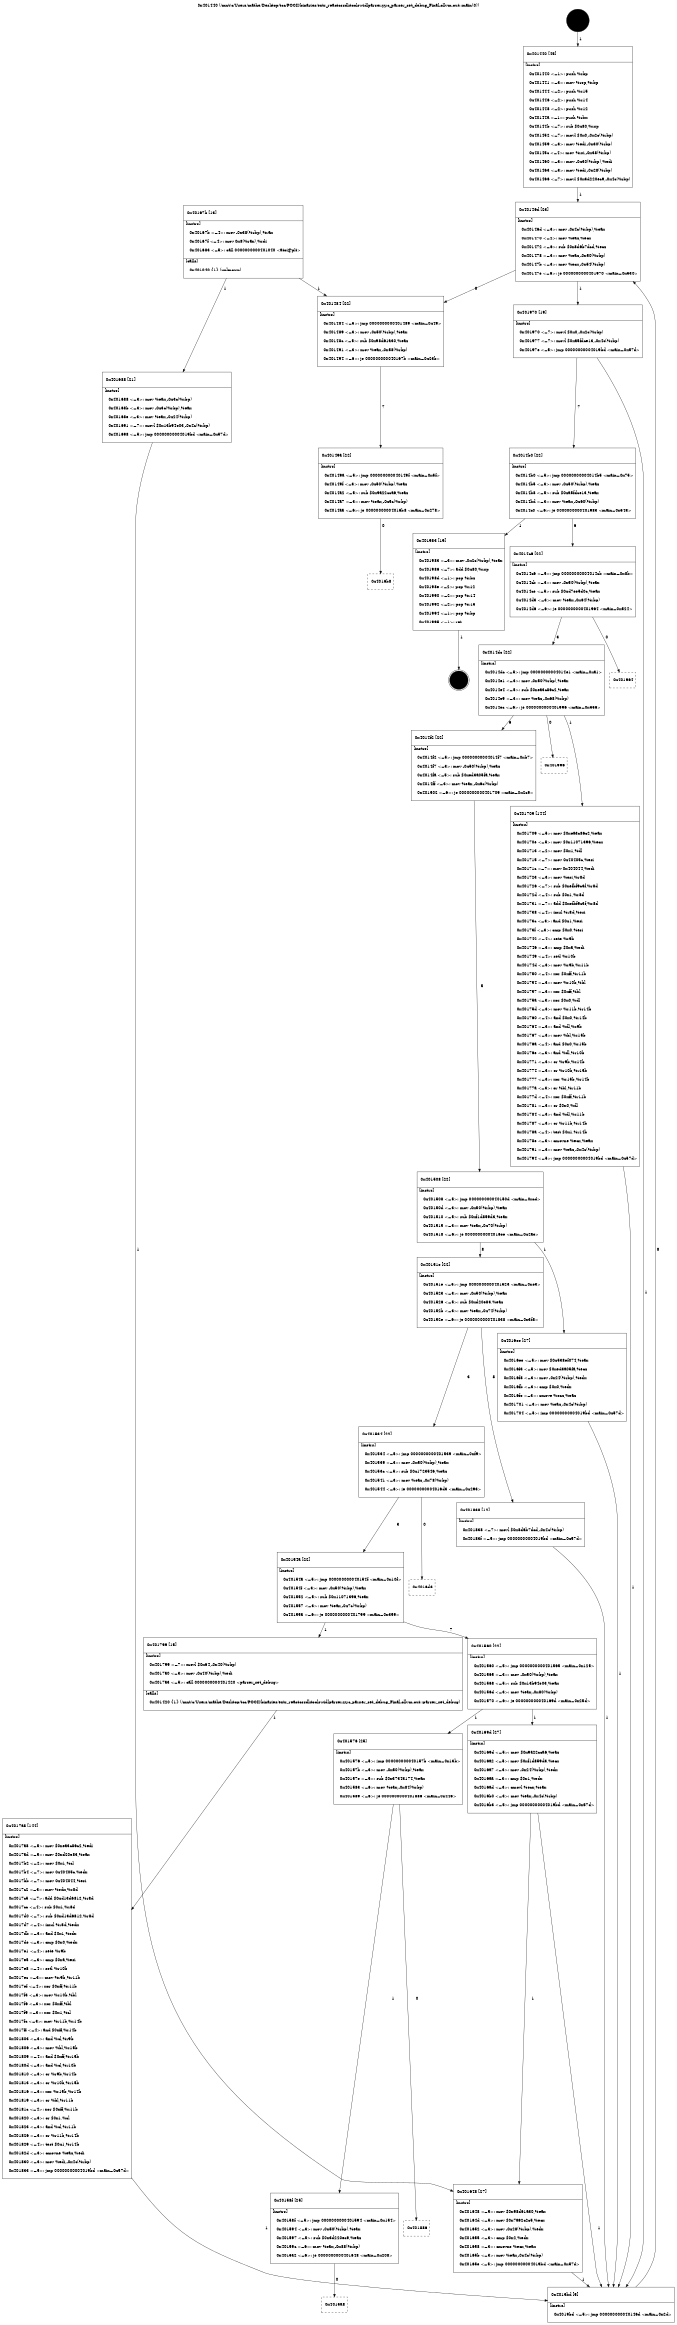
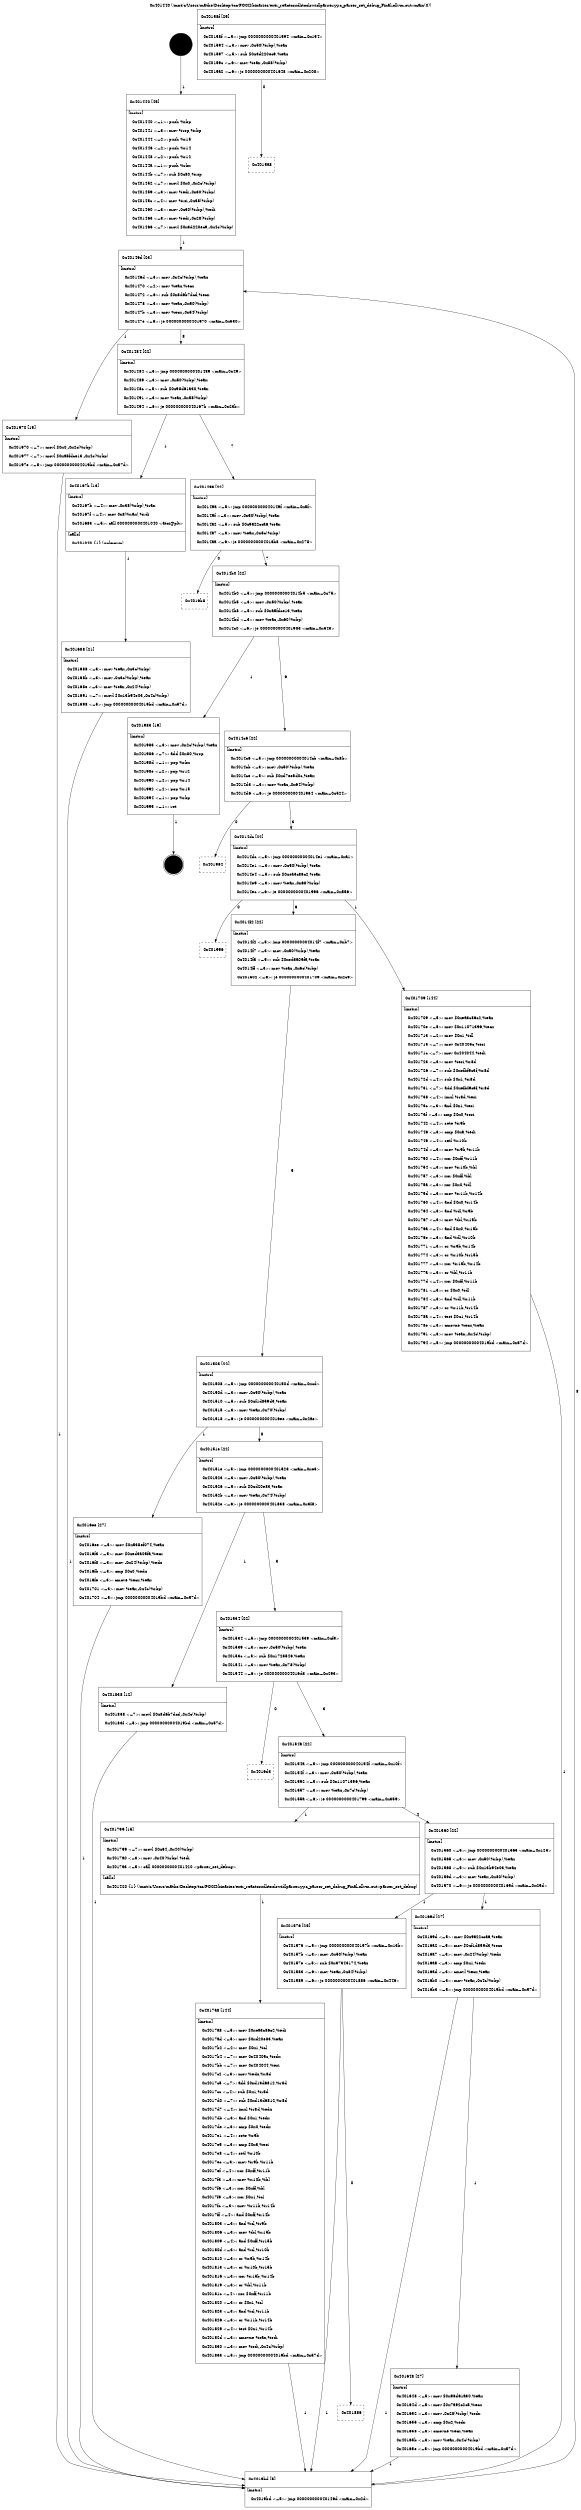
(312, 286) -> (154, 445)
(575, 402) -> (264, 557)
(493, 1377) -> (244, 1562)
(136, 1403) -> (68, 1667)
(450, 1630) -> (417, 1815)
(367, 1997) -> (334, 2229)
